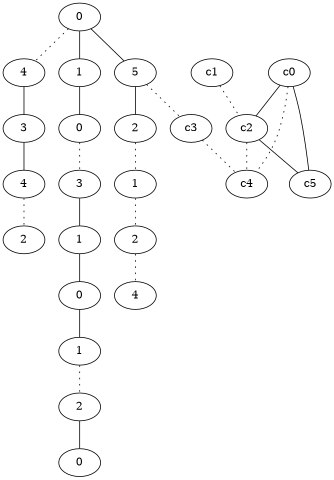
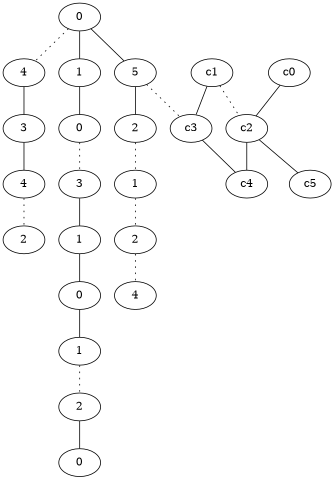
none -> (202, 100)
(303, 128) -> none
(279, 131) -> none
(219, 156) -> (219, 156)
(247, 156) -> (247, 156)
